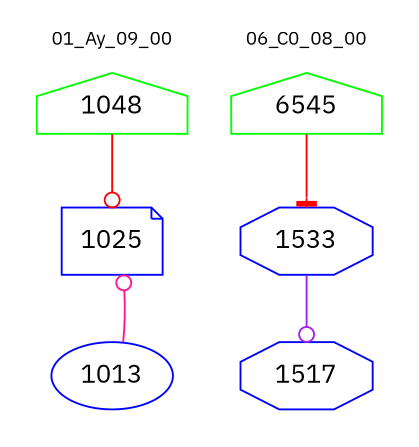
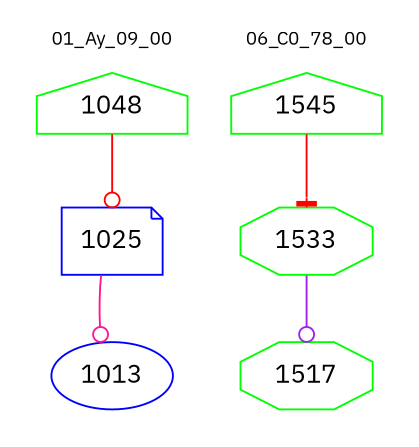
(307, 40) -> (307, 40)
(307, 107) -> (307, 107)
(307, 241) -> (307, 241)
(125, 316) -> (100, 301)
(307, 376) -> (307, 376)
